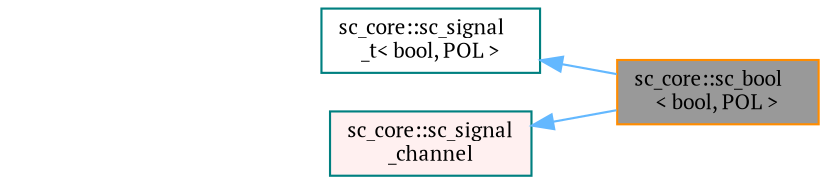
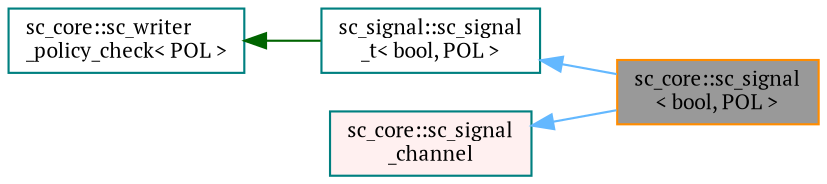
none -> (126, 41)
(431, 41) -> (431, 41)
(718, 92) -> (718, 92)
